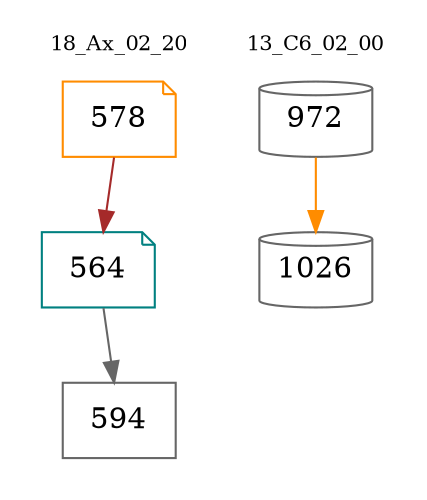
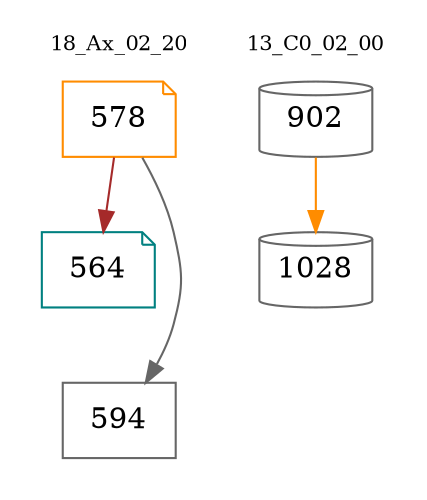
(316, 45) -> (316, 45)
(316, 119) -> (316, 119)
(316, 270) -> (316, 270)
(107, 335) -> (179, 259)
